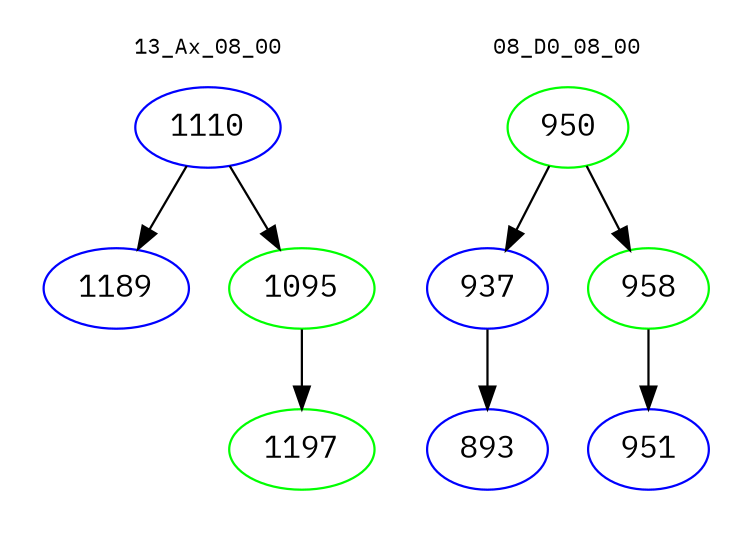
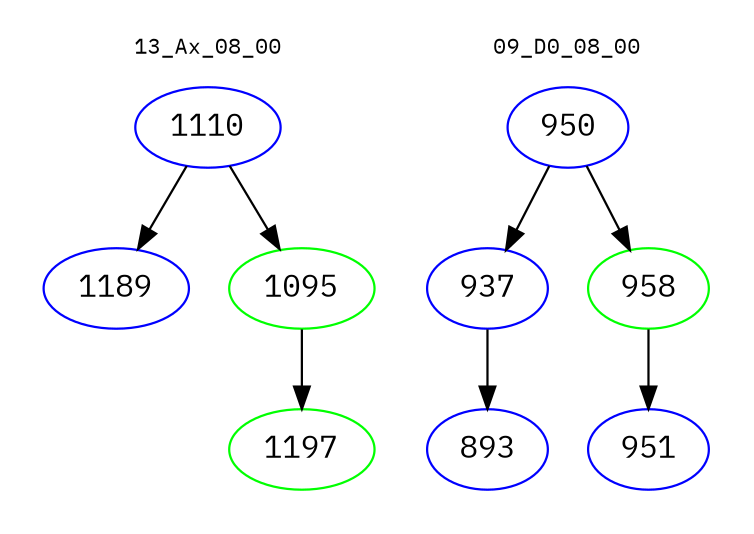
(568, 48) -> (568, 48)
(568, 127) -> (568, 127)
